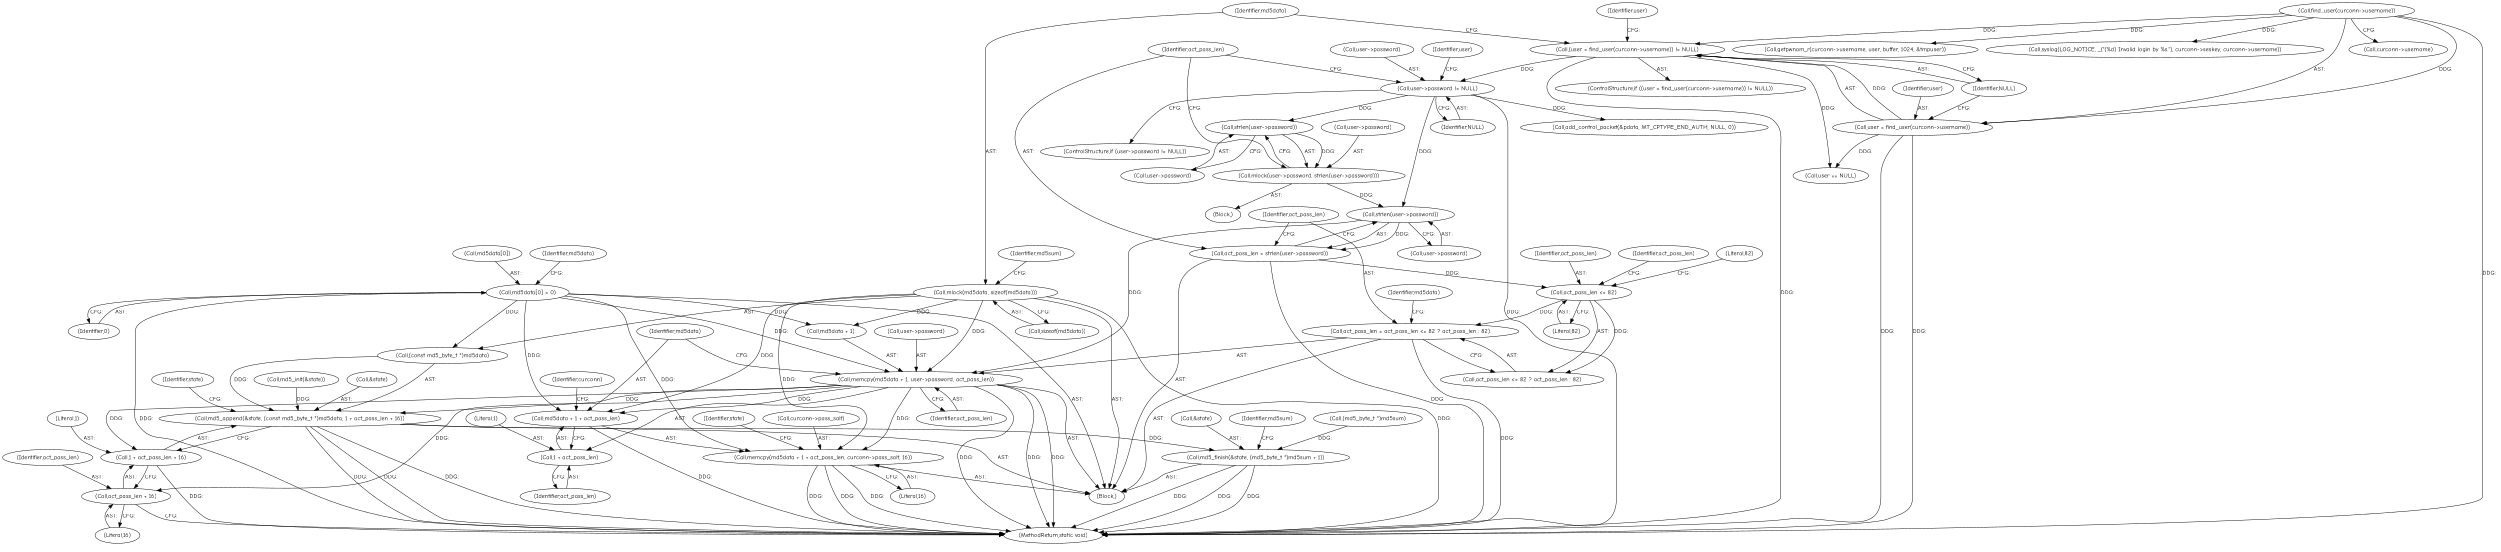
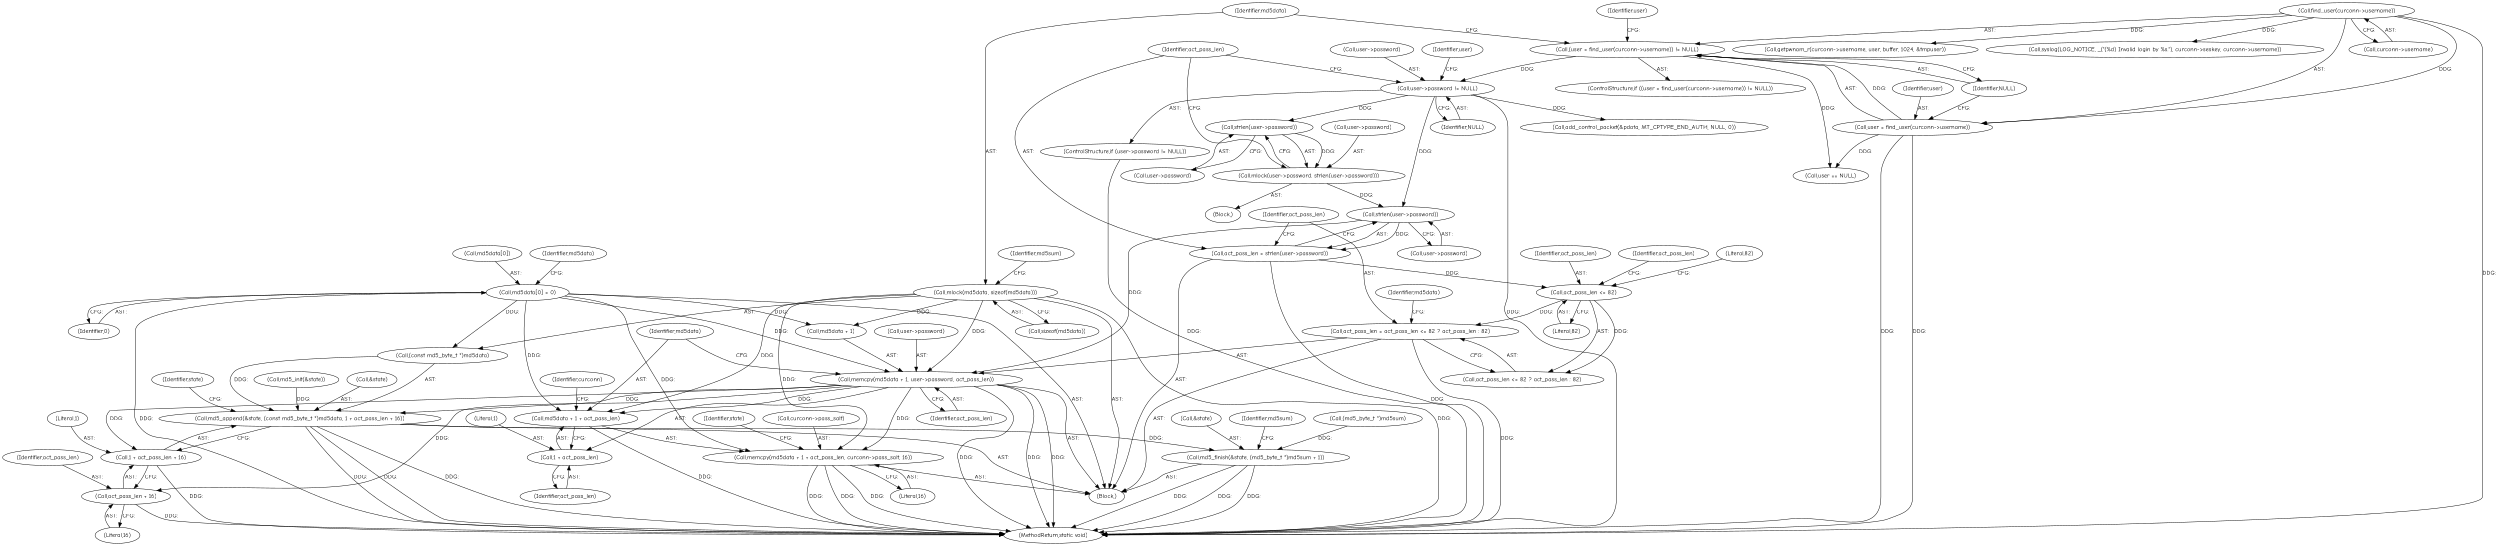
(1991, 30) -> (1991, 30)
none -> (2381, 30)
(1176, 108) -> (1176, 108)
(1779, 498) -> (1412, 403)
(172, 516) -> (172, 516)
